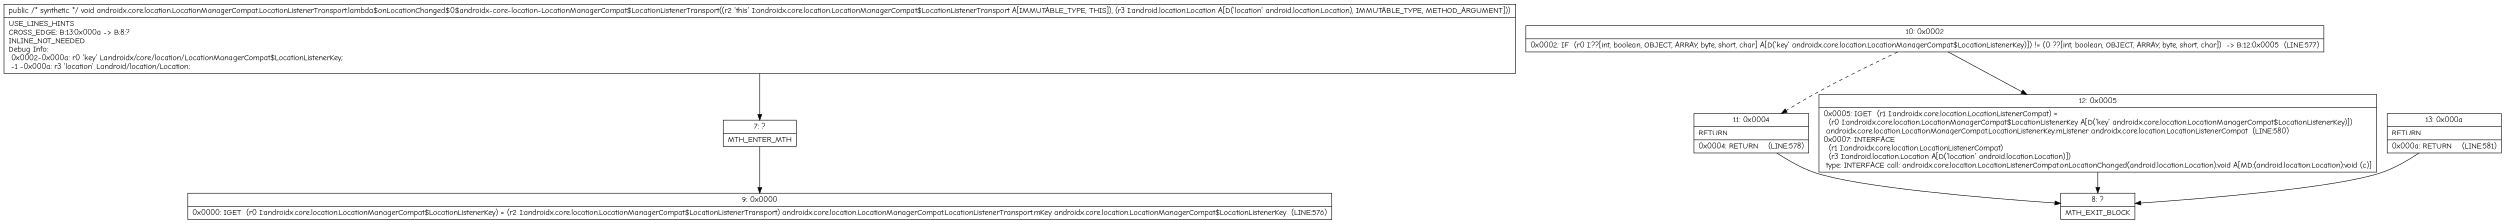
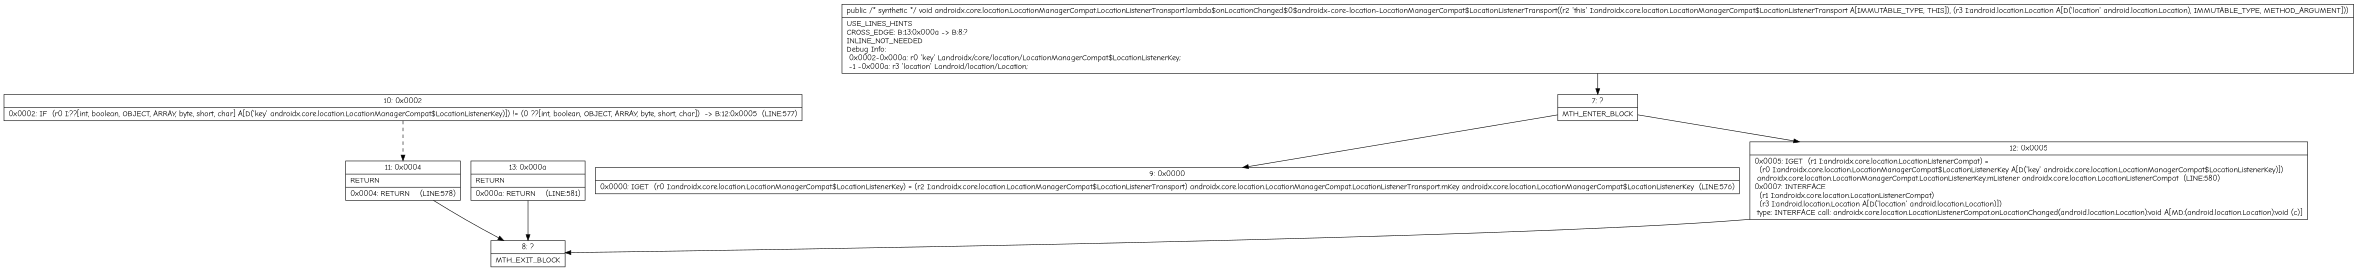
(1985, 72) -> (1716, 128)
(760, 140) -> (1598, 114)
